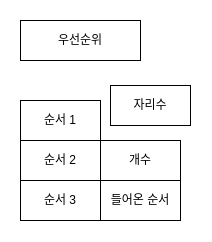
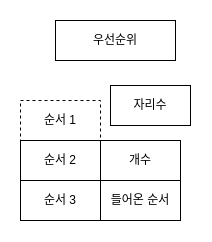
(81, 41) -> (116, 41)
(61, 121) -> (61, 121)
